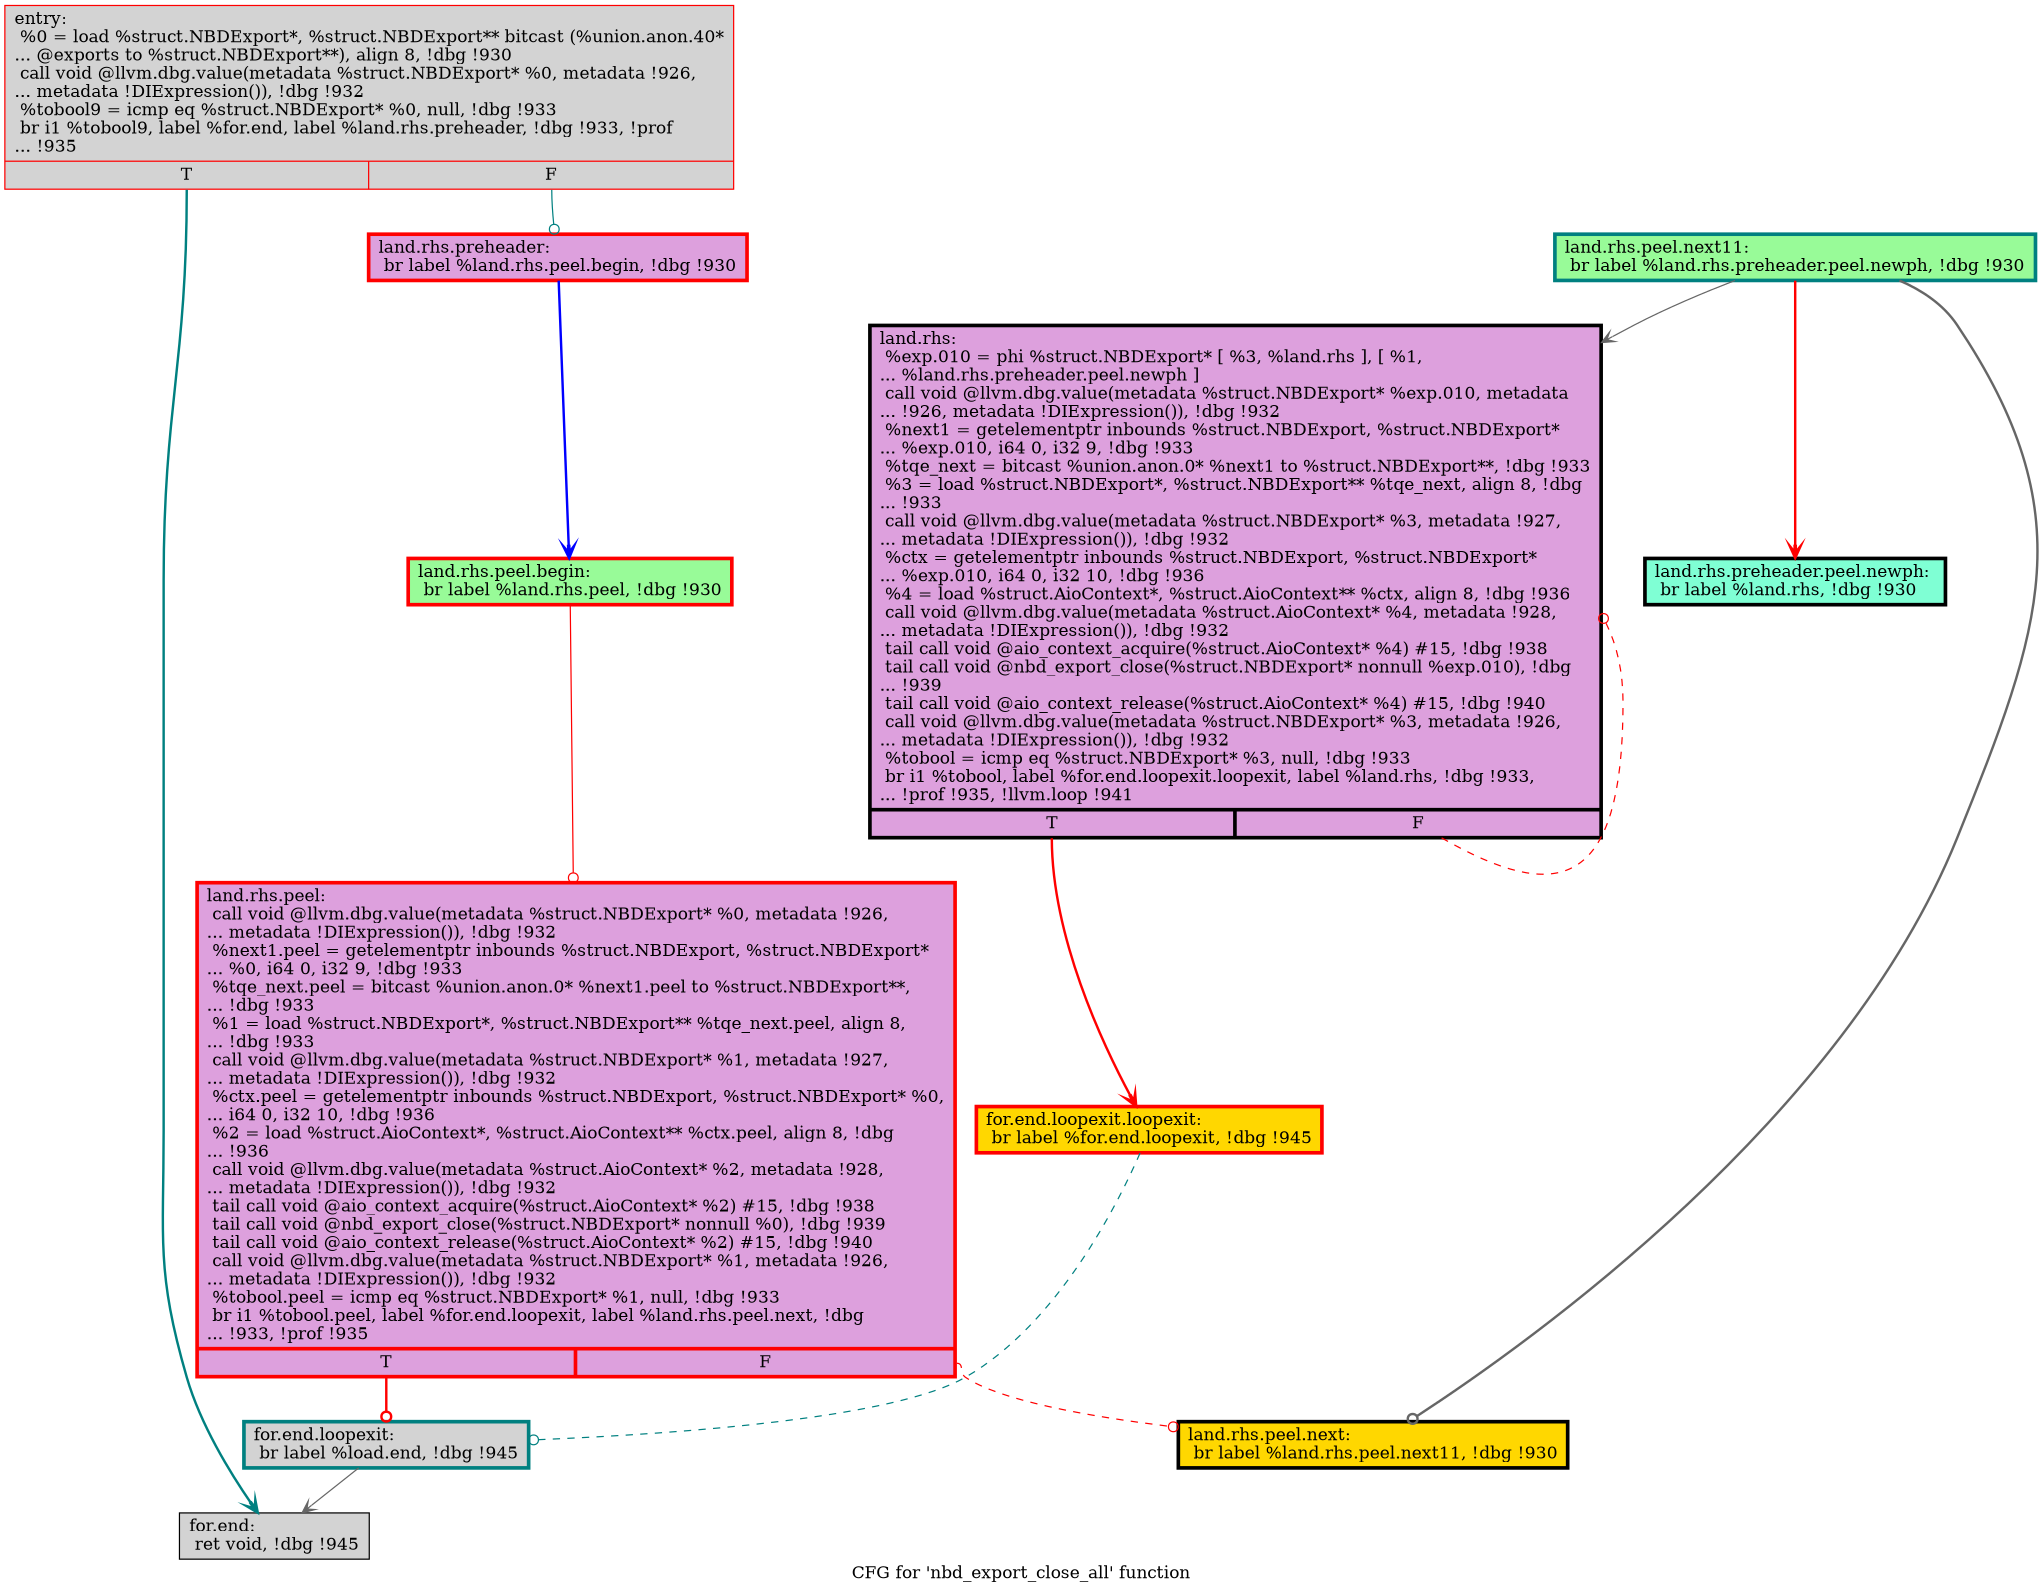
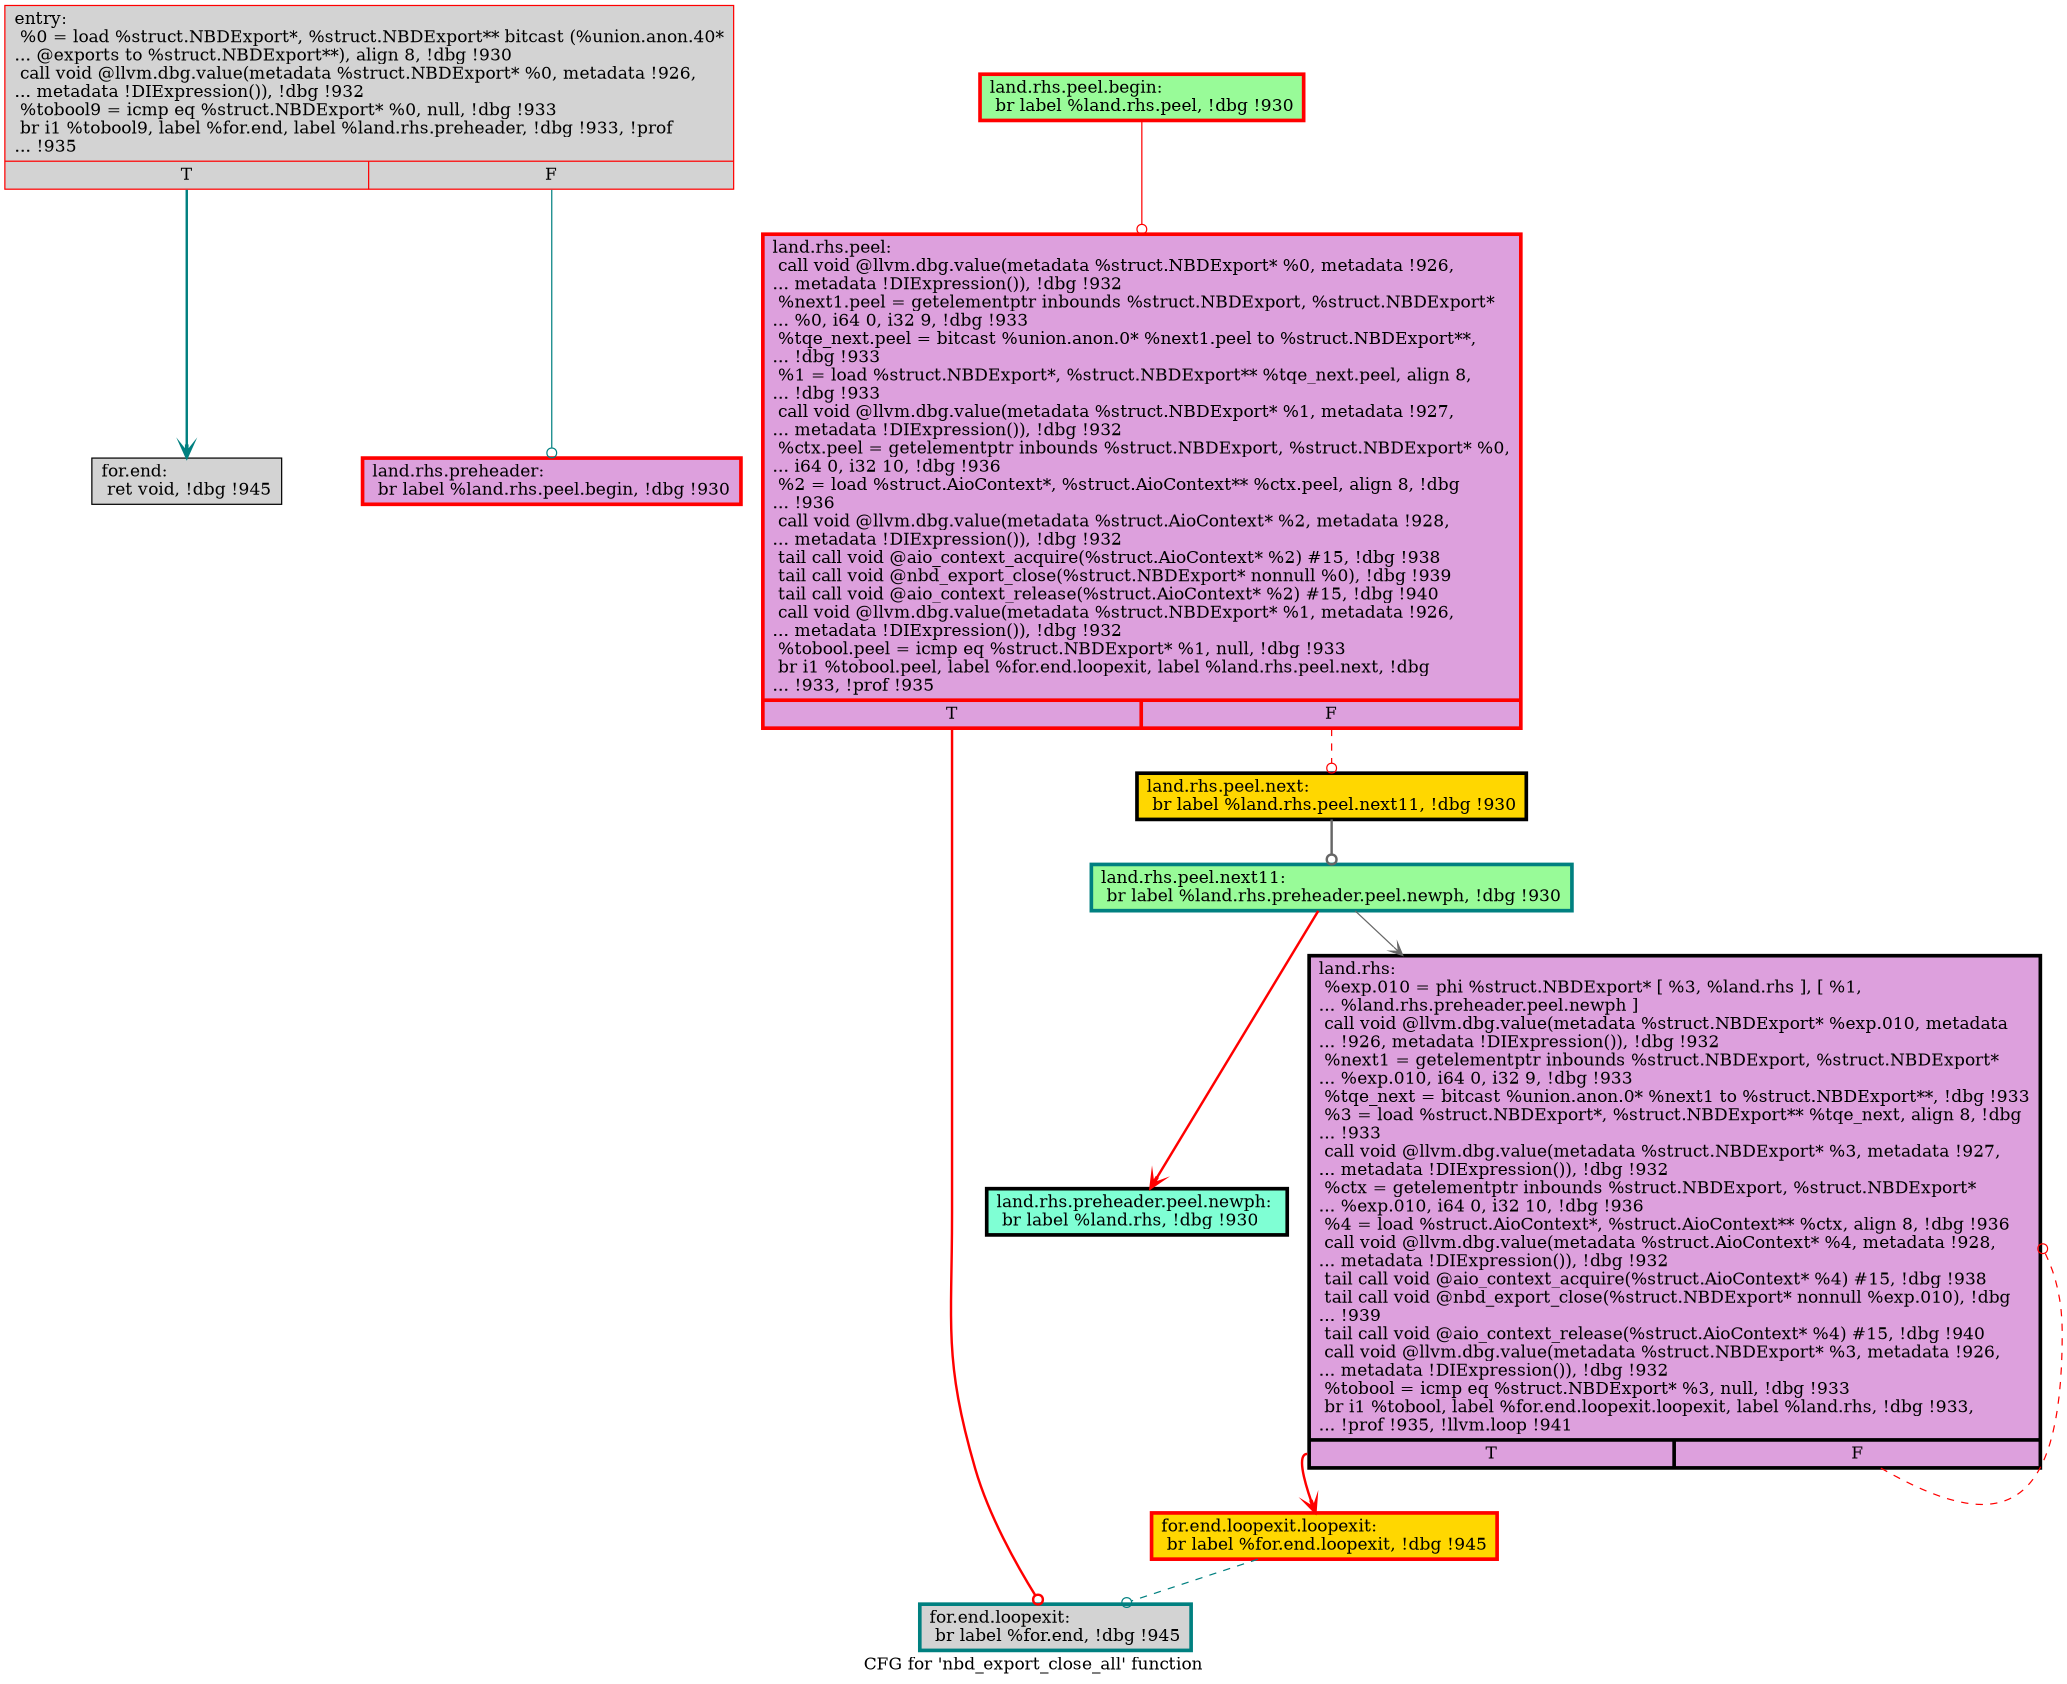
(564, 413) -> none
(1916, 921) -> (1332, 837)
(386, 1453) -> (1055, 1636)
(335, 1487) -> none
